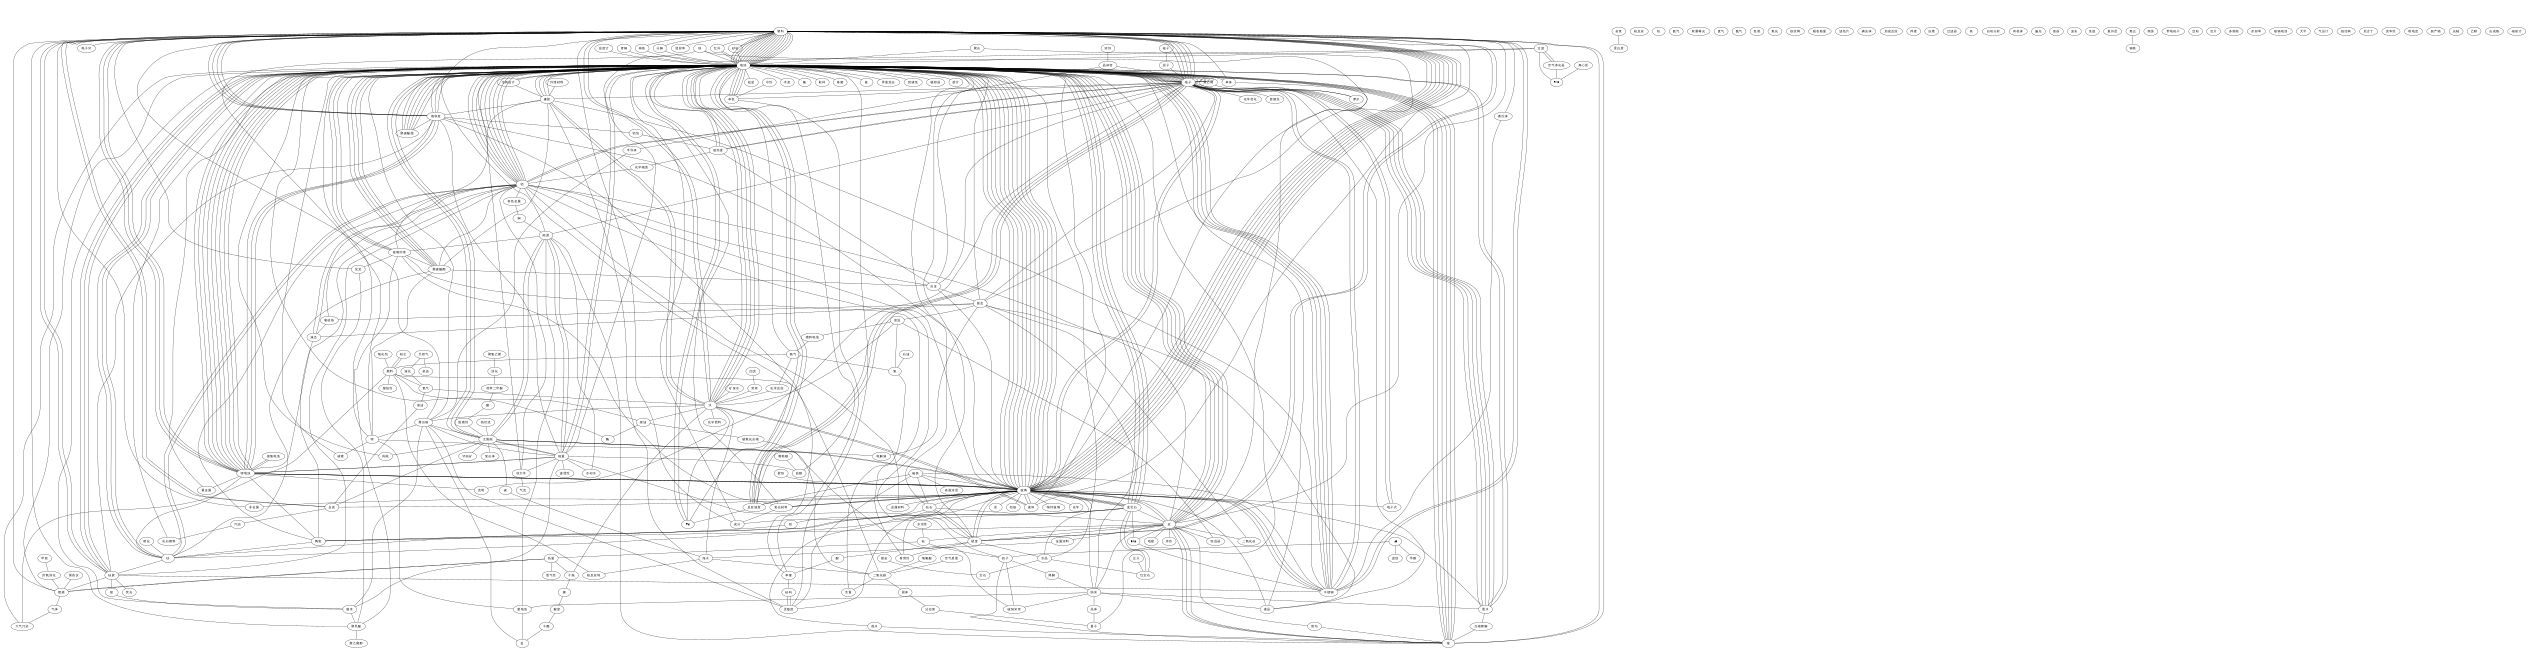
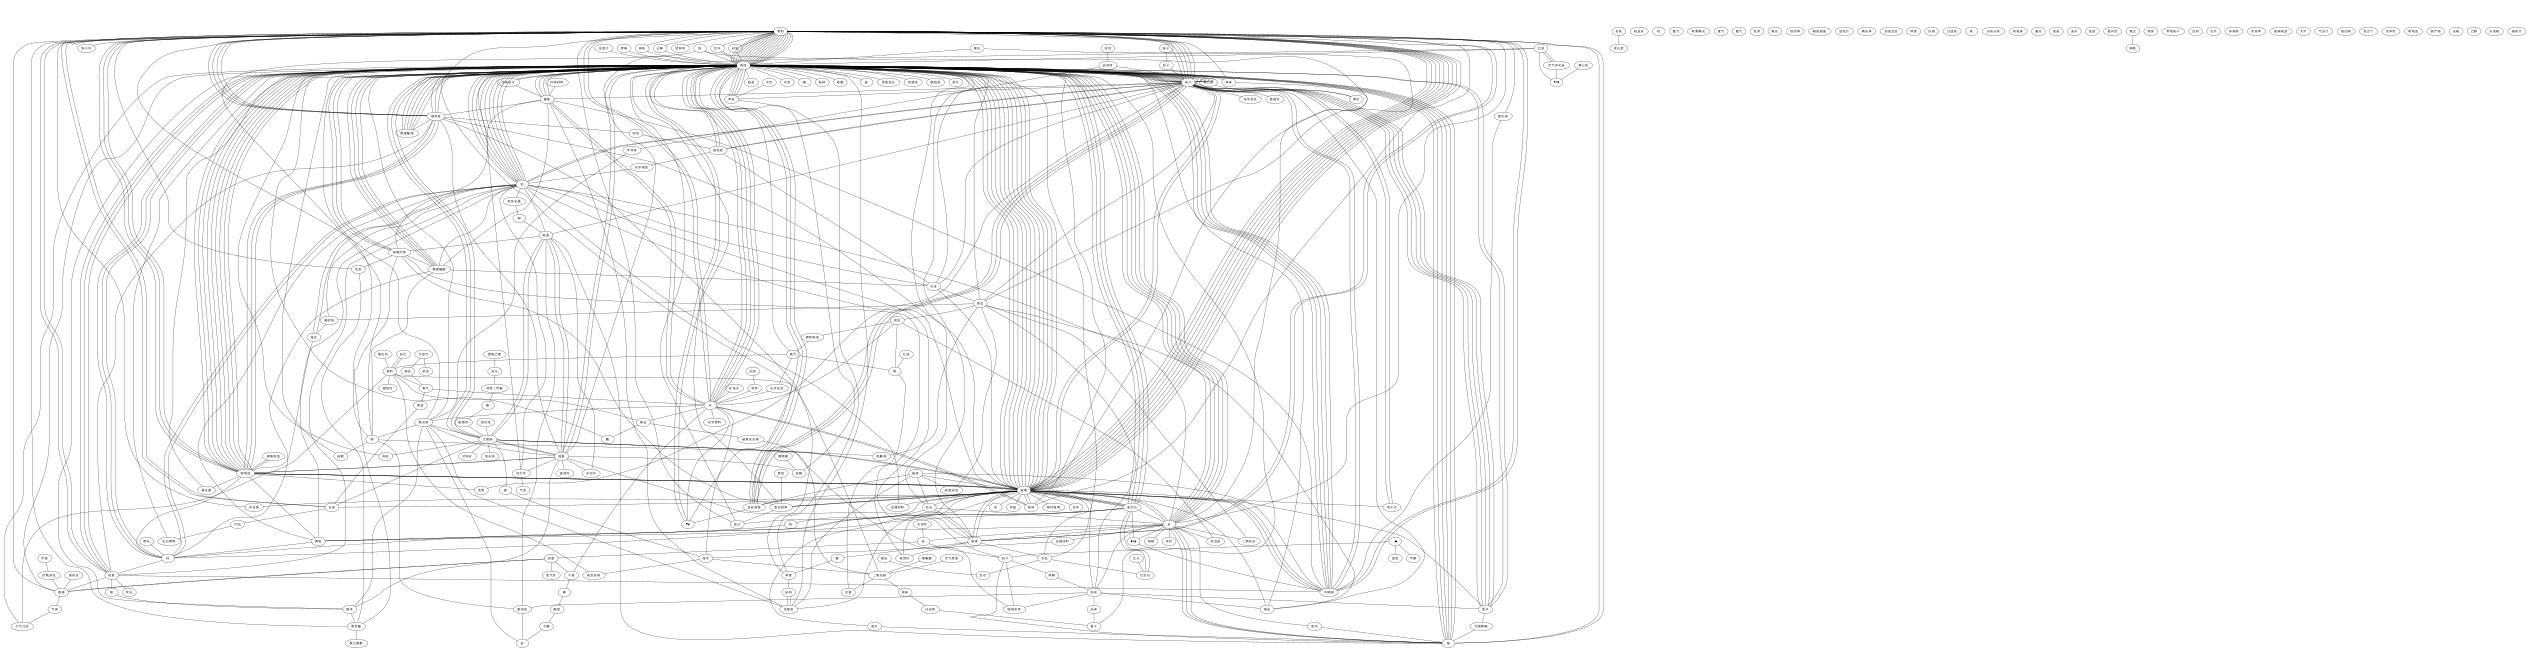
(647, 320) -> (985, 399)
(901, 485) -> (781, 490)
